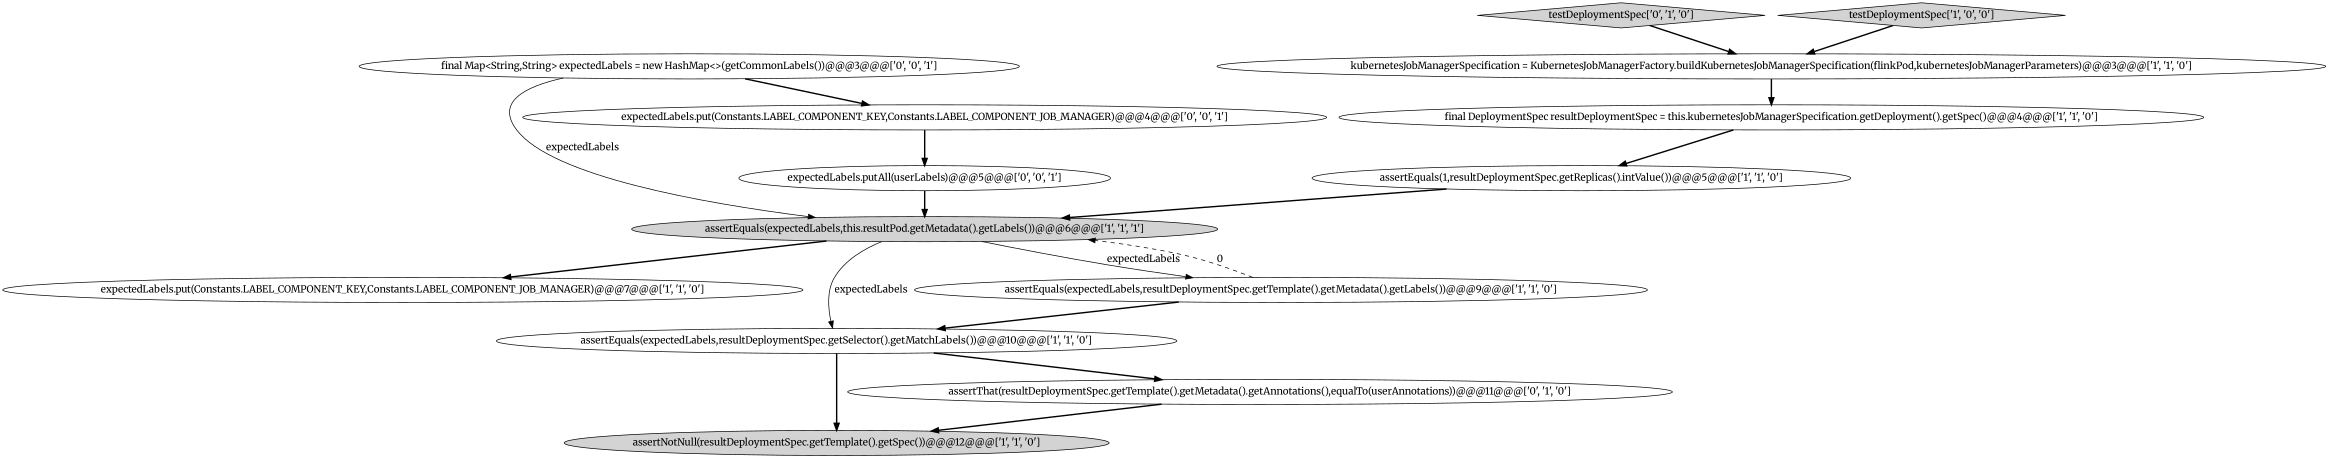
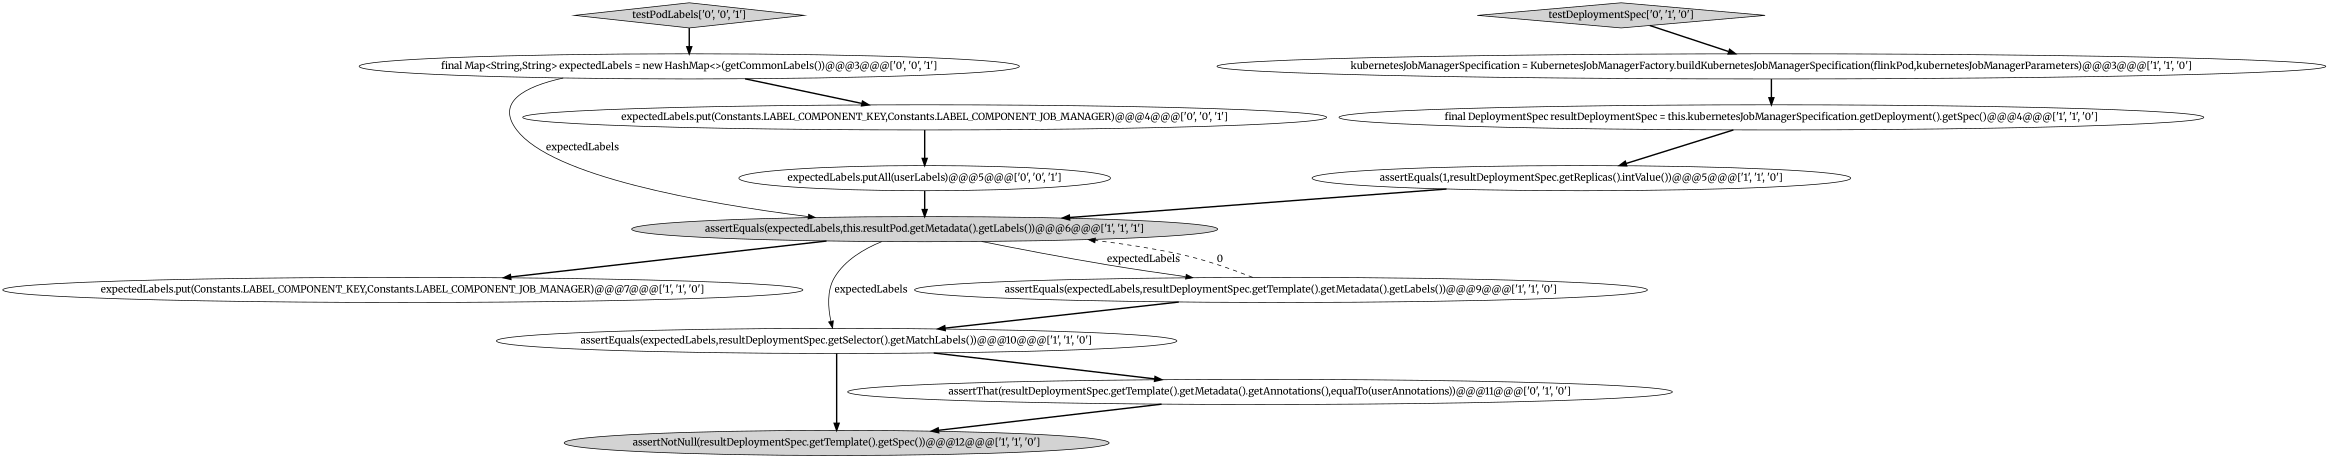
none -> (689, 15)
(1922, 15) -> none
